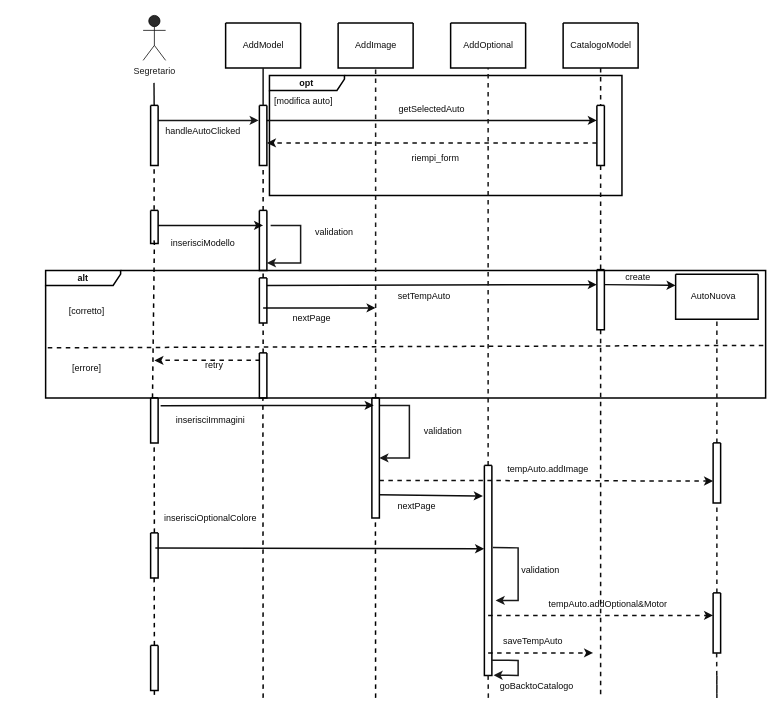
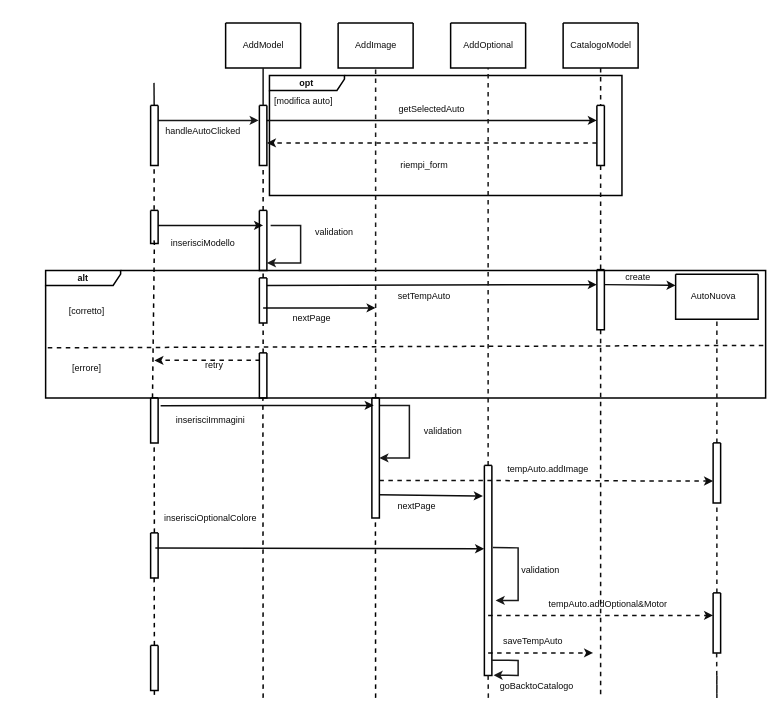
(154, 38) -> none
(435, 158) -> (424, 165)
